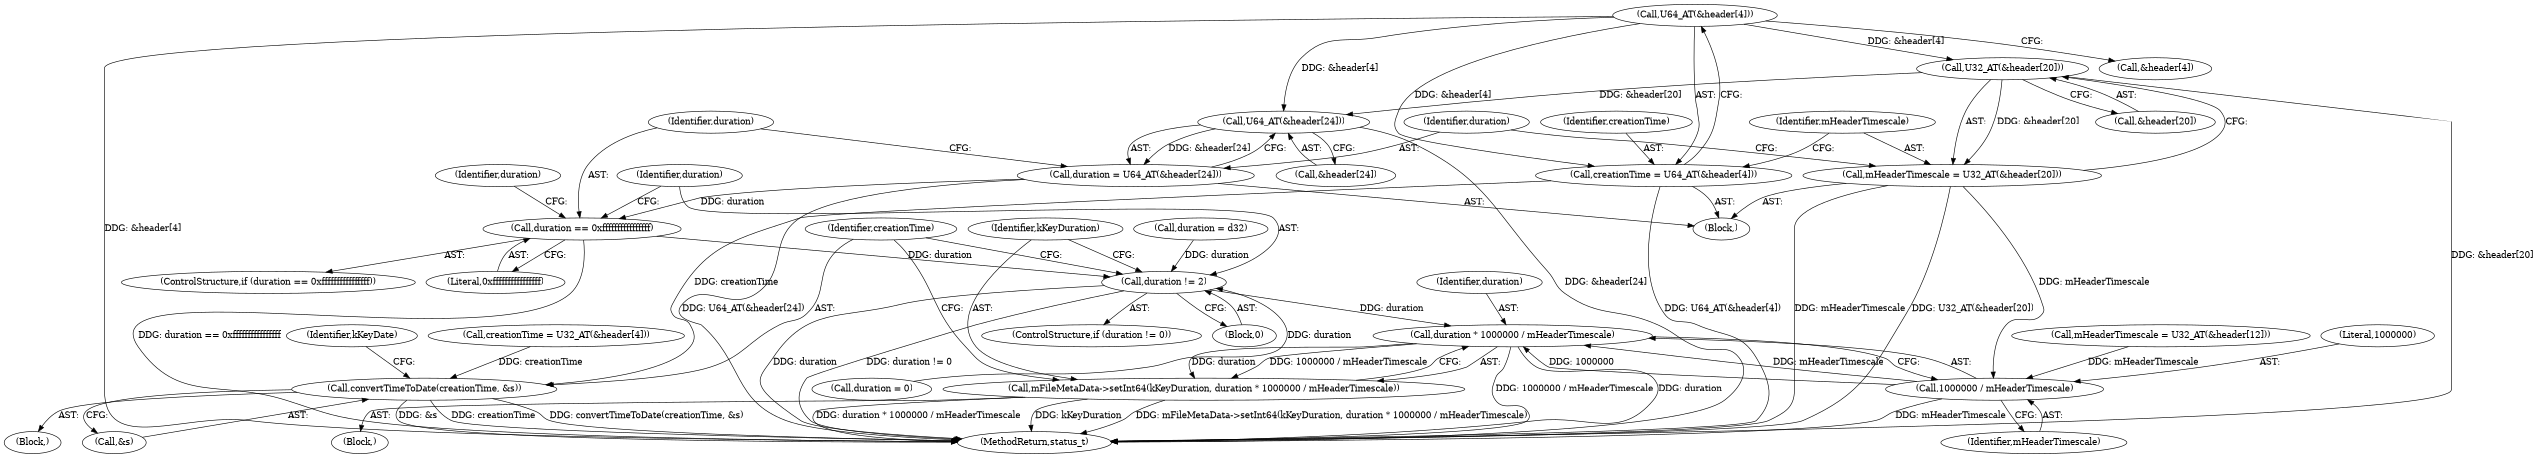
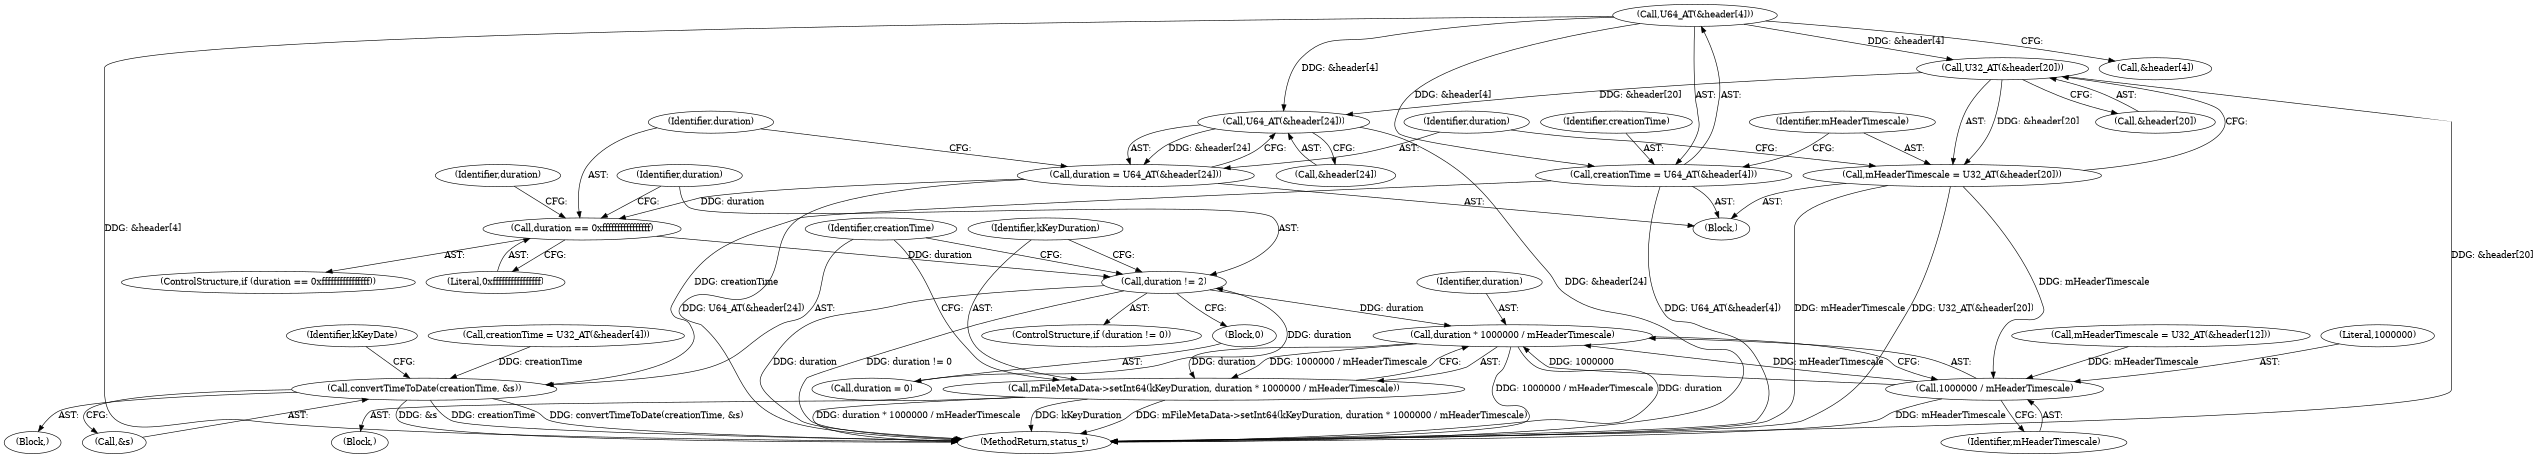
(1733, 95) -> (1733, 95)
(1201, 229) -> none
(1230, 305) -> (1071, 364)
(280, 399) -> none
